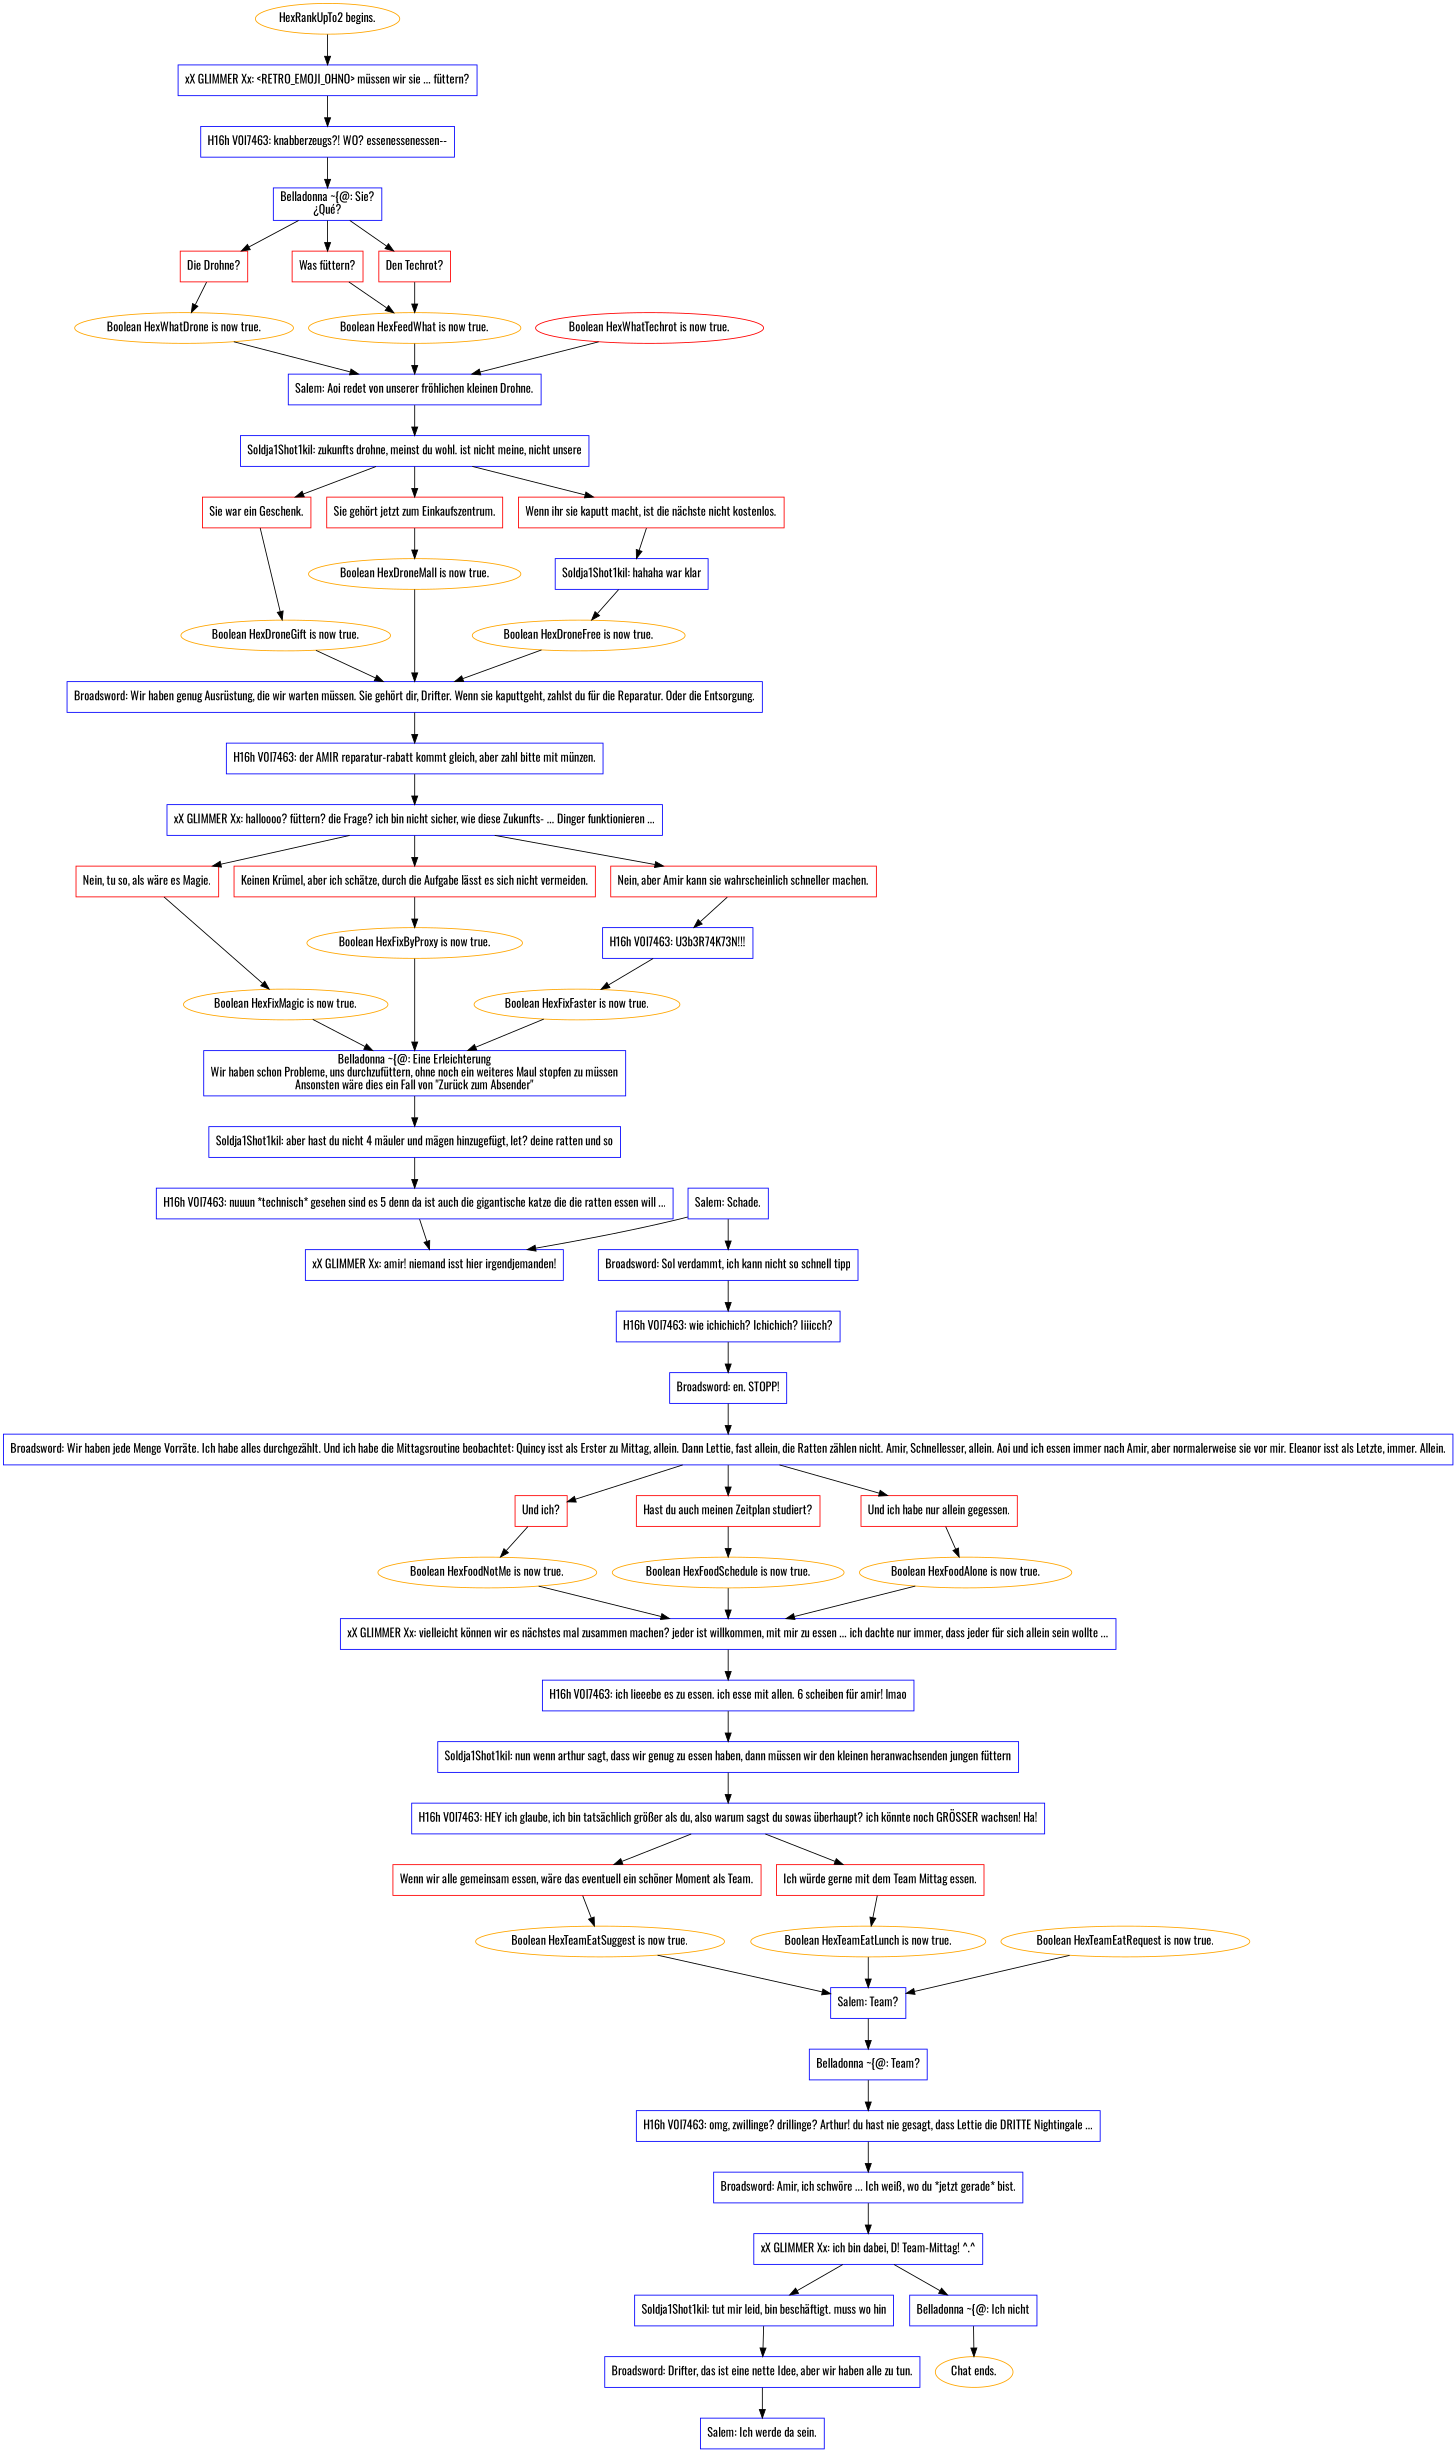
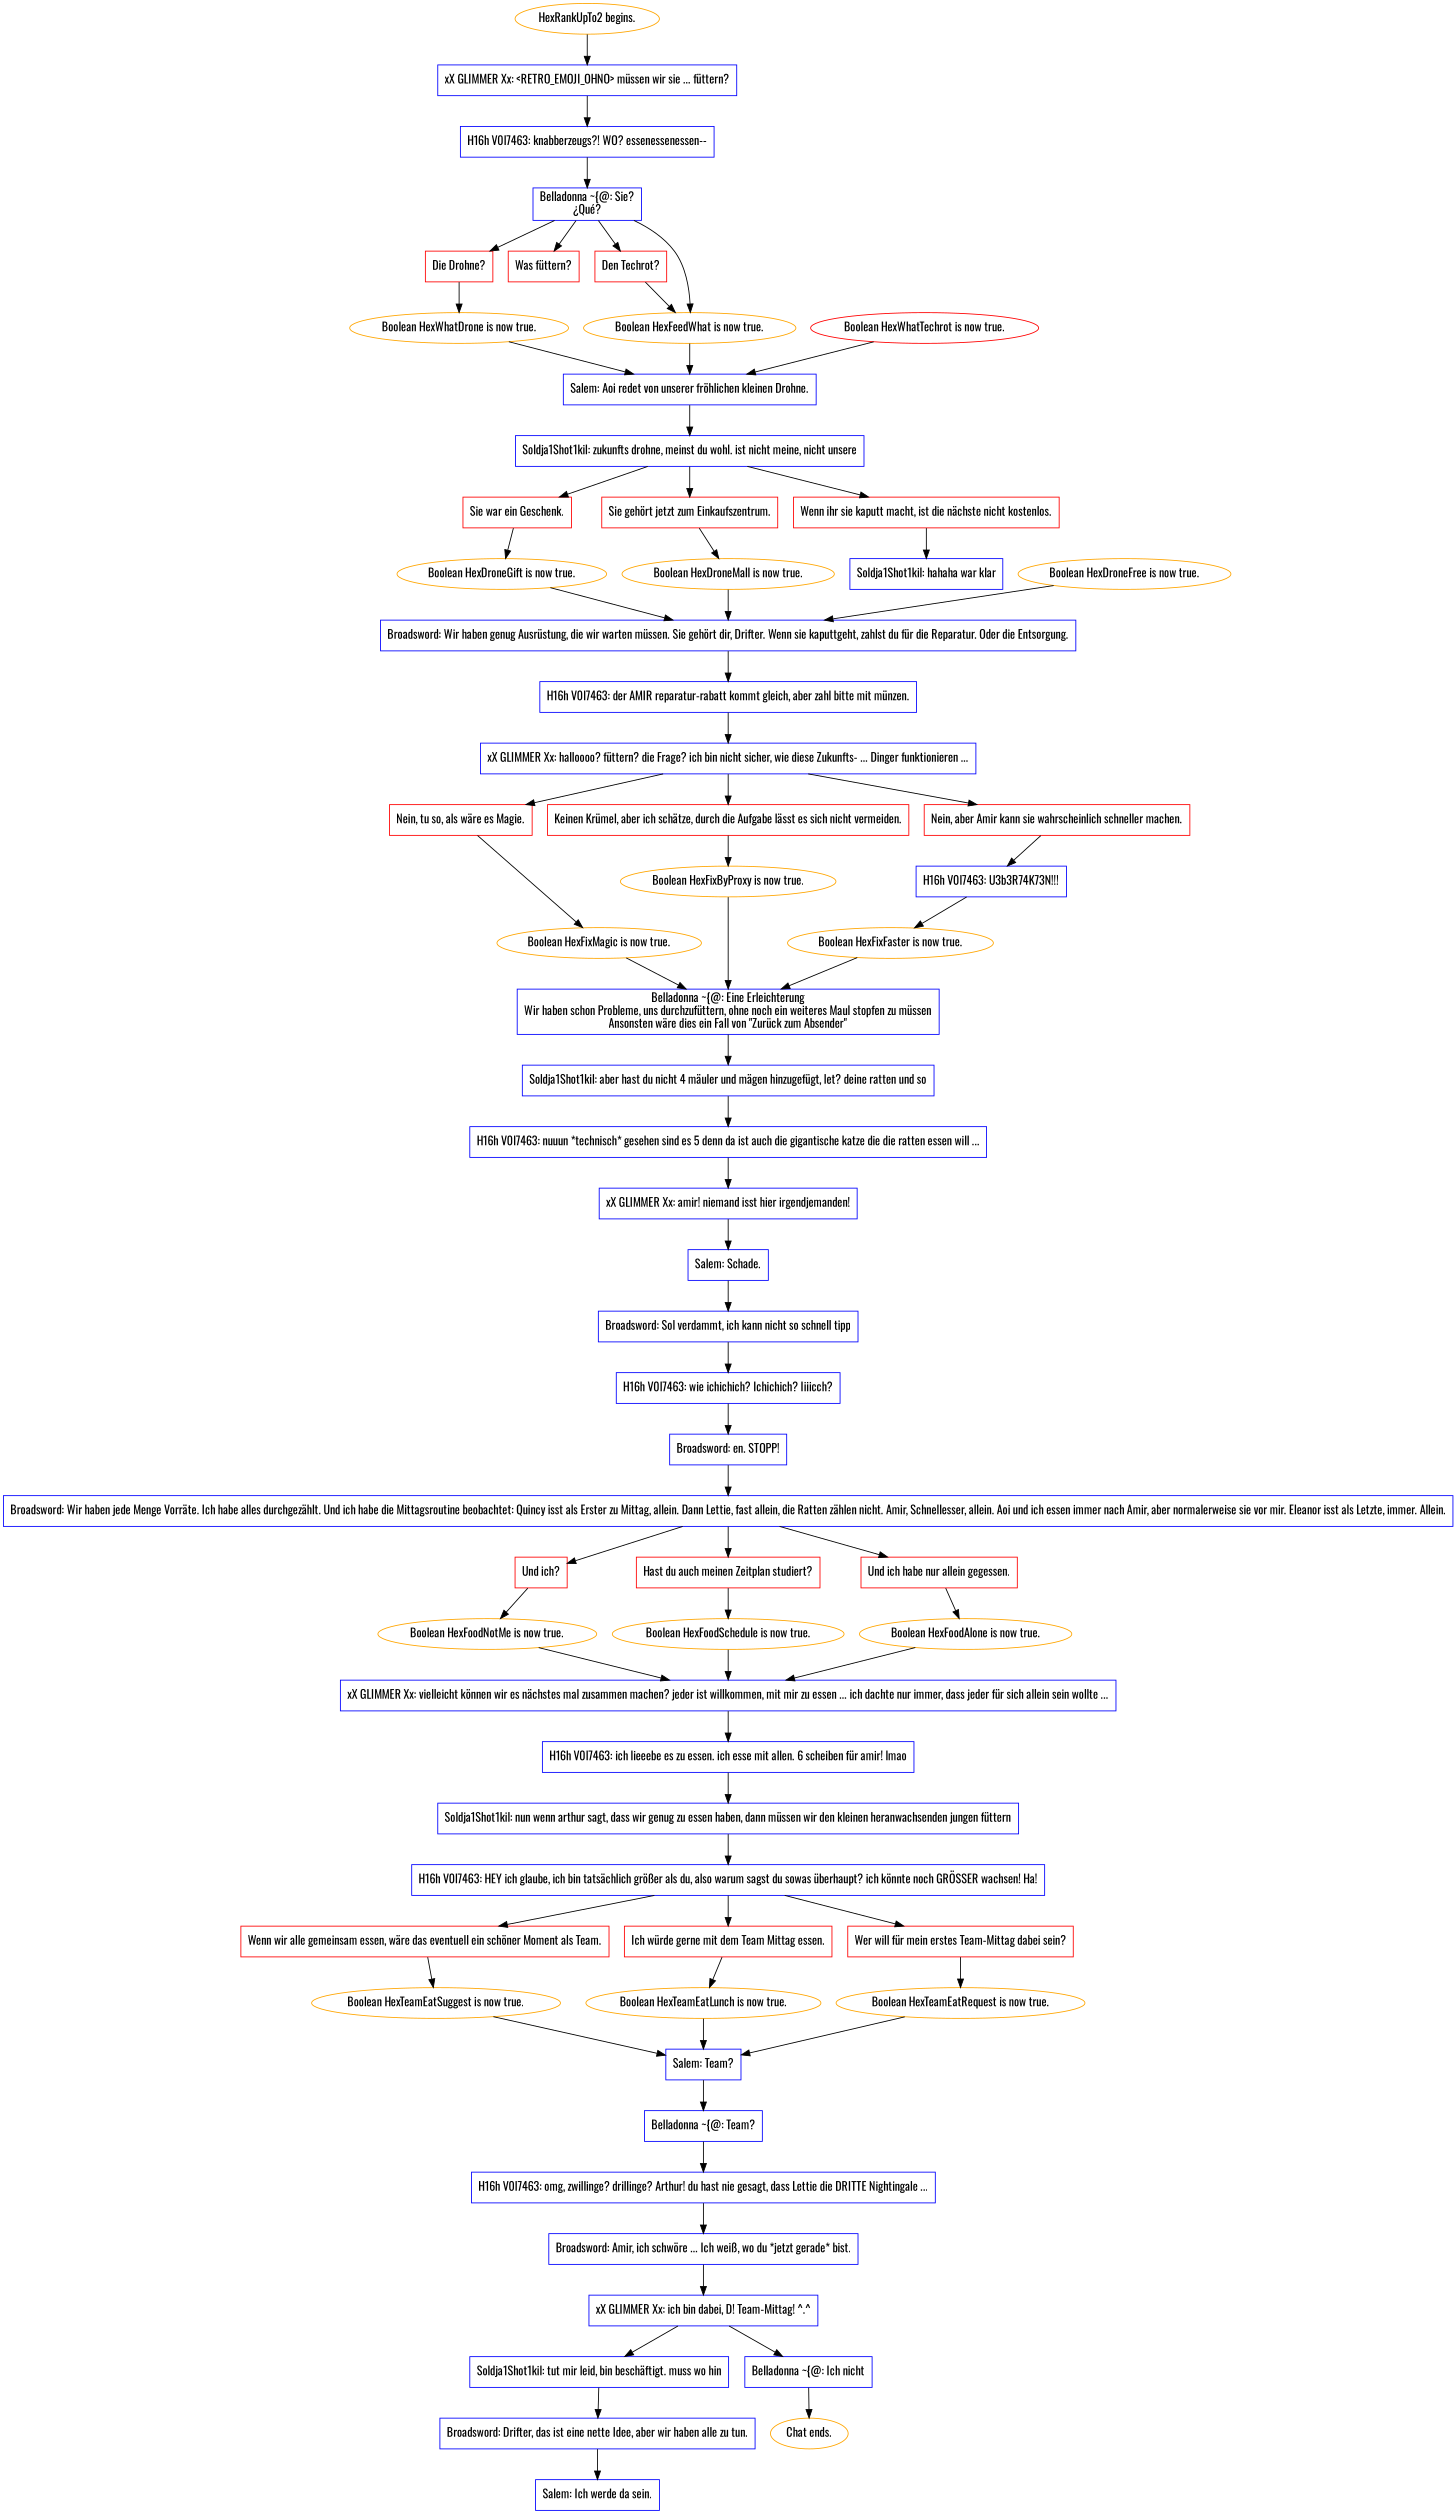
(368, 295) -> (676, 253)
(608, 602) -> none
(612, 1234) -> (728, 1230)
none -> (961, 1942)
